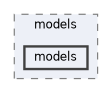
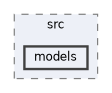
(56, 26) -> (56, 26)
